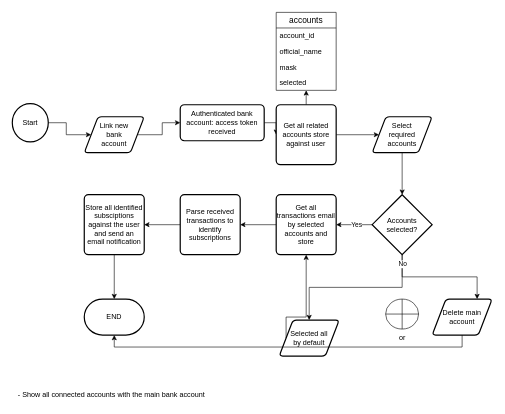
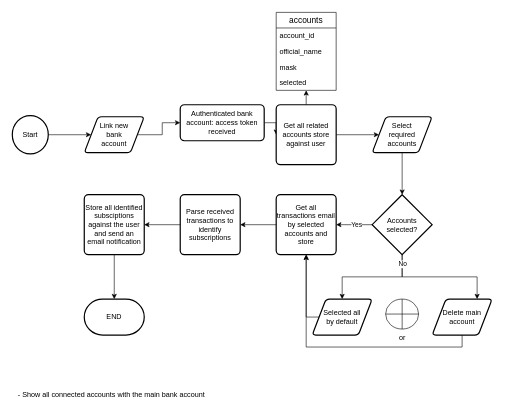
(30, 123) -> (30, 135)
(309, 338) -> (342, 317)
(114, 344) -> (306, 339)
